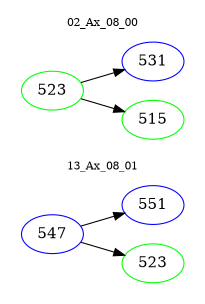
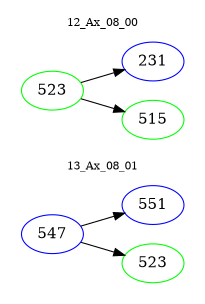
(103, 23) -> (103, 23)
(153, 62) -> (153, 62)
